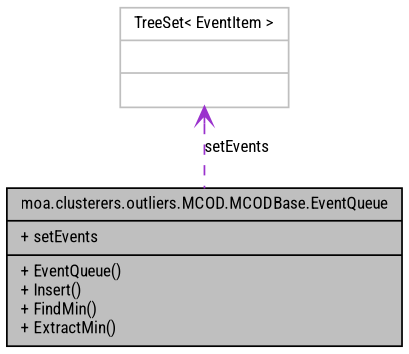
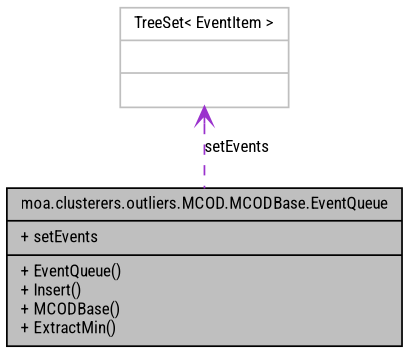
(59, 309) -> (70, 309)
